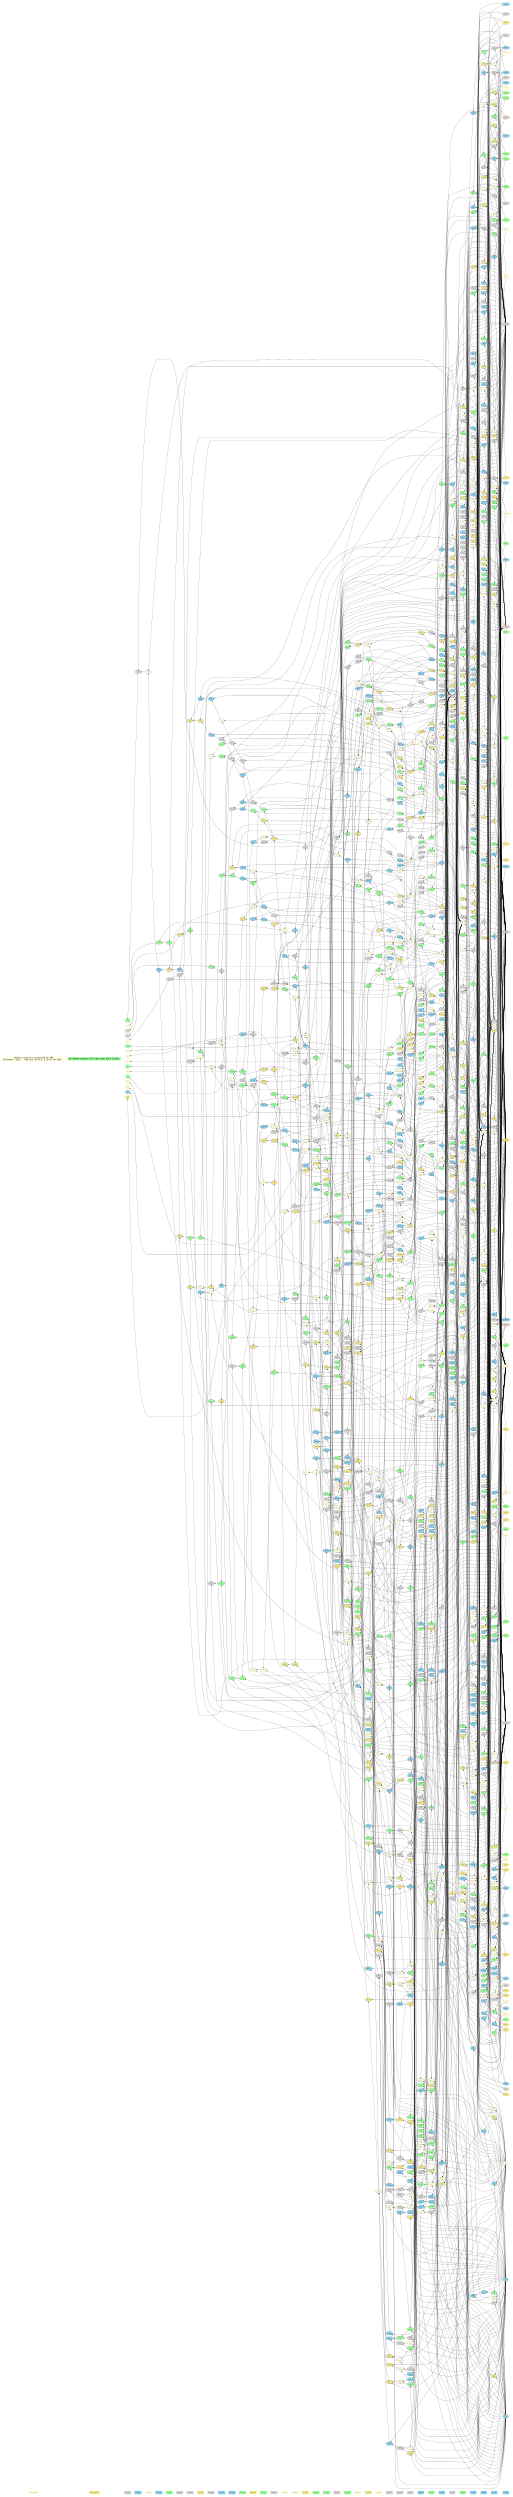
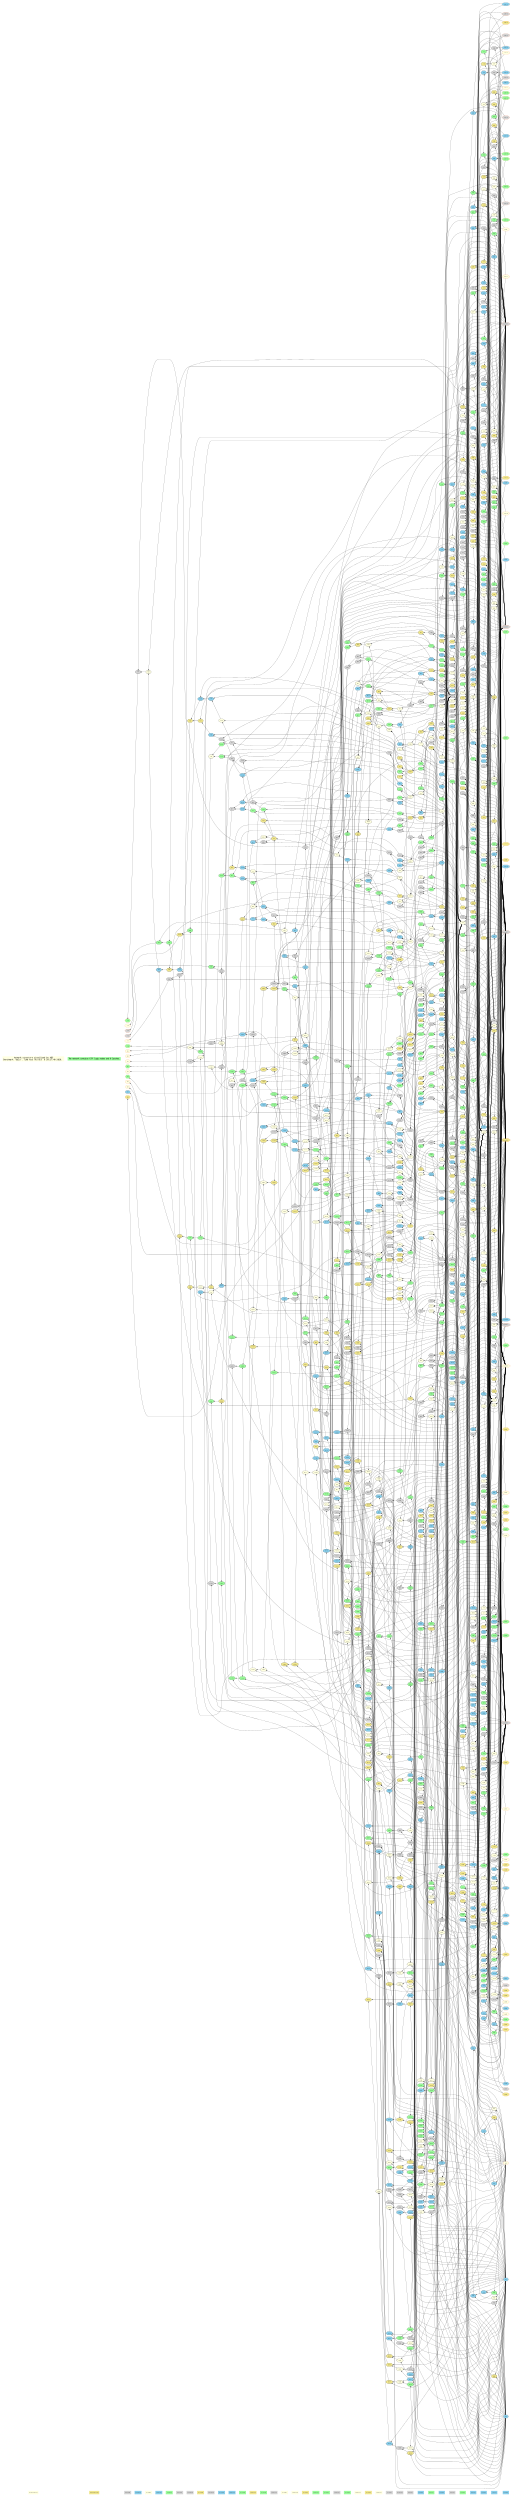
none -> (494, 1622)
